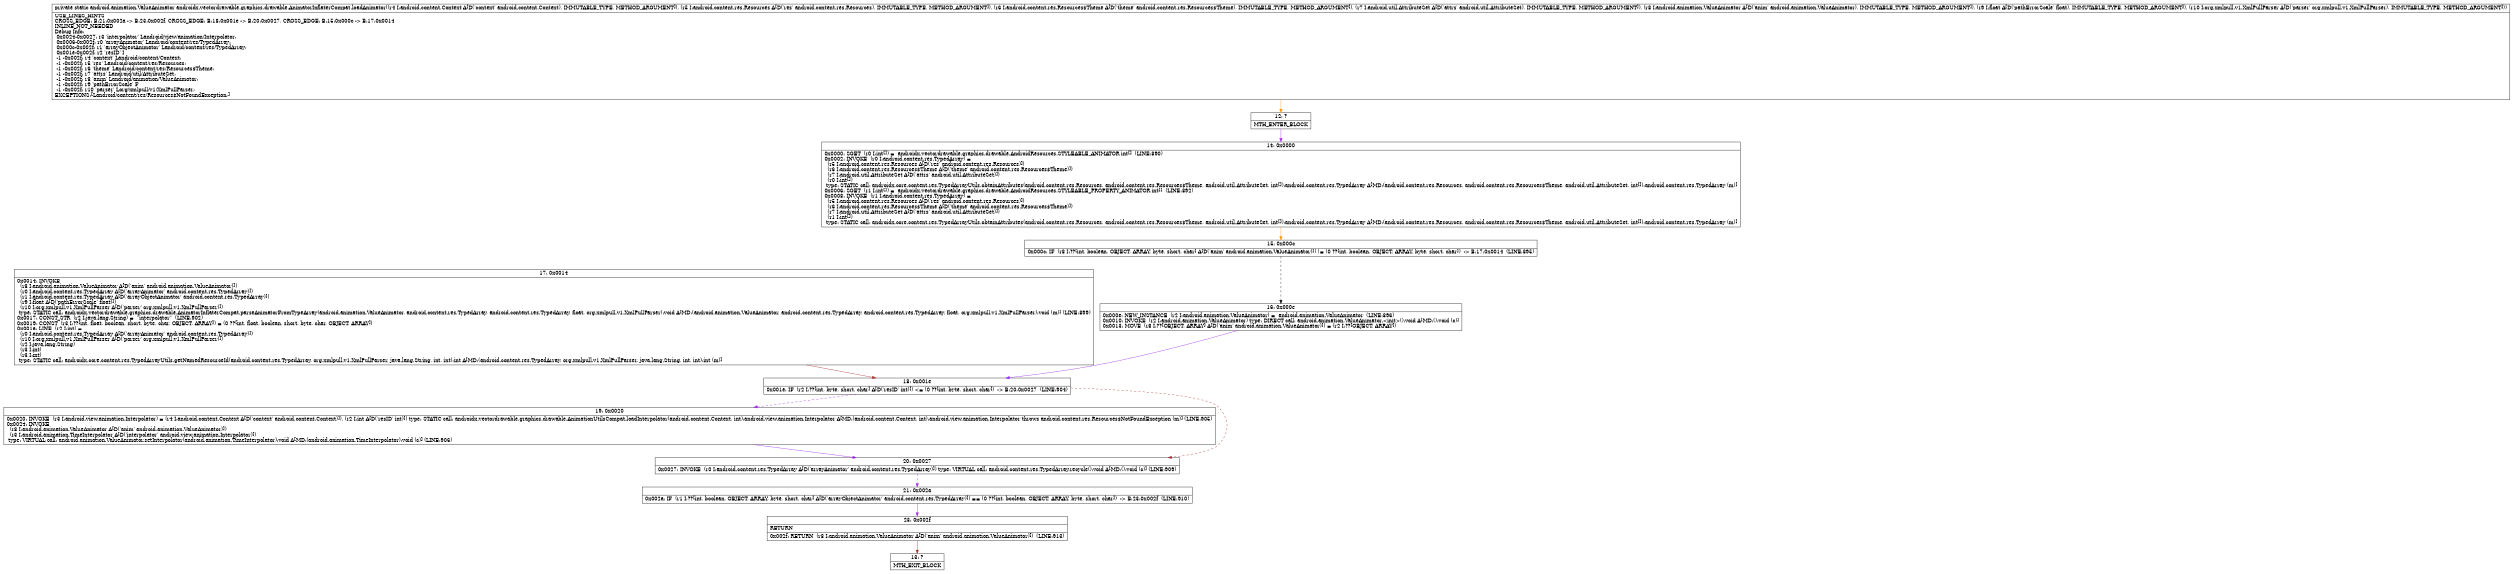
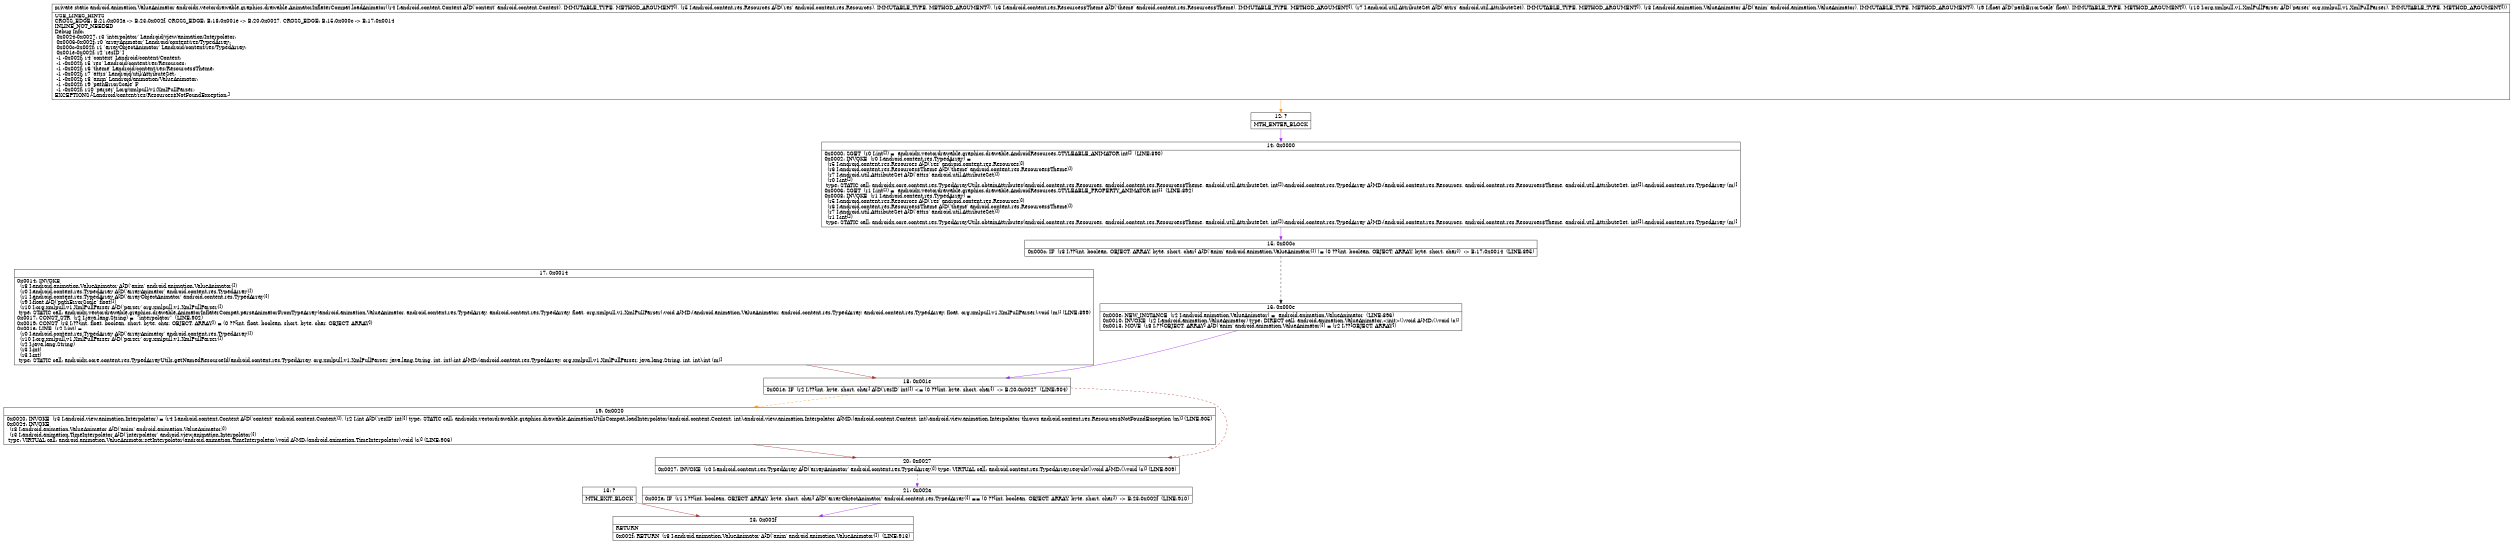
(1281, 232) -> (1281, 232)
(807, 401) -> (807, 401)
(803, 451) -> (803, 451)
(917, 545) -> (666, 509)
